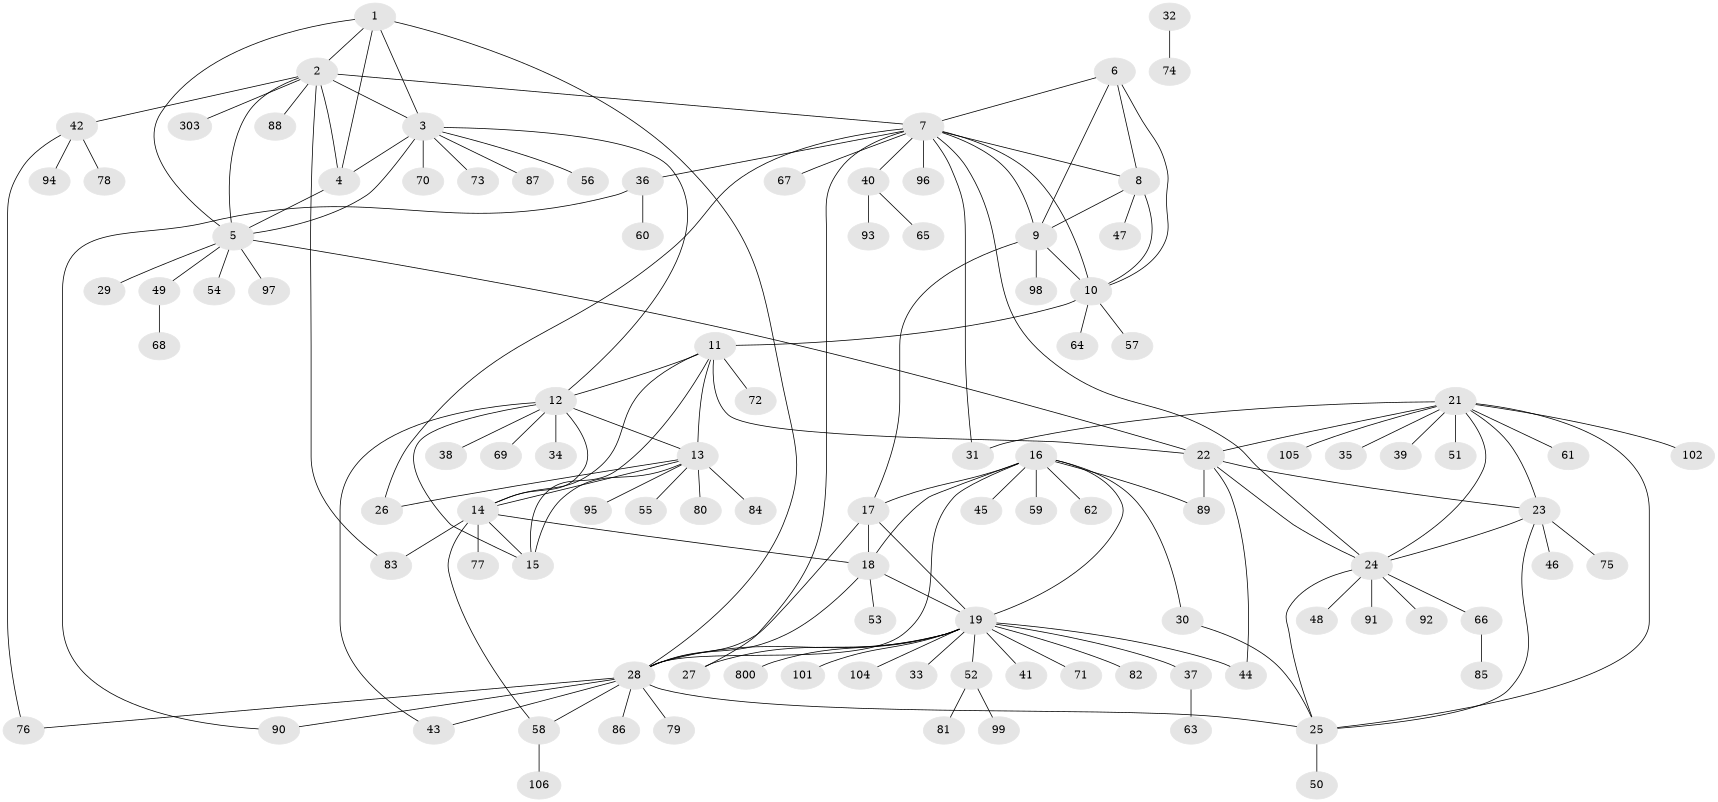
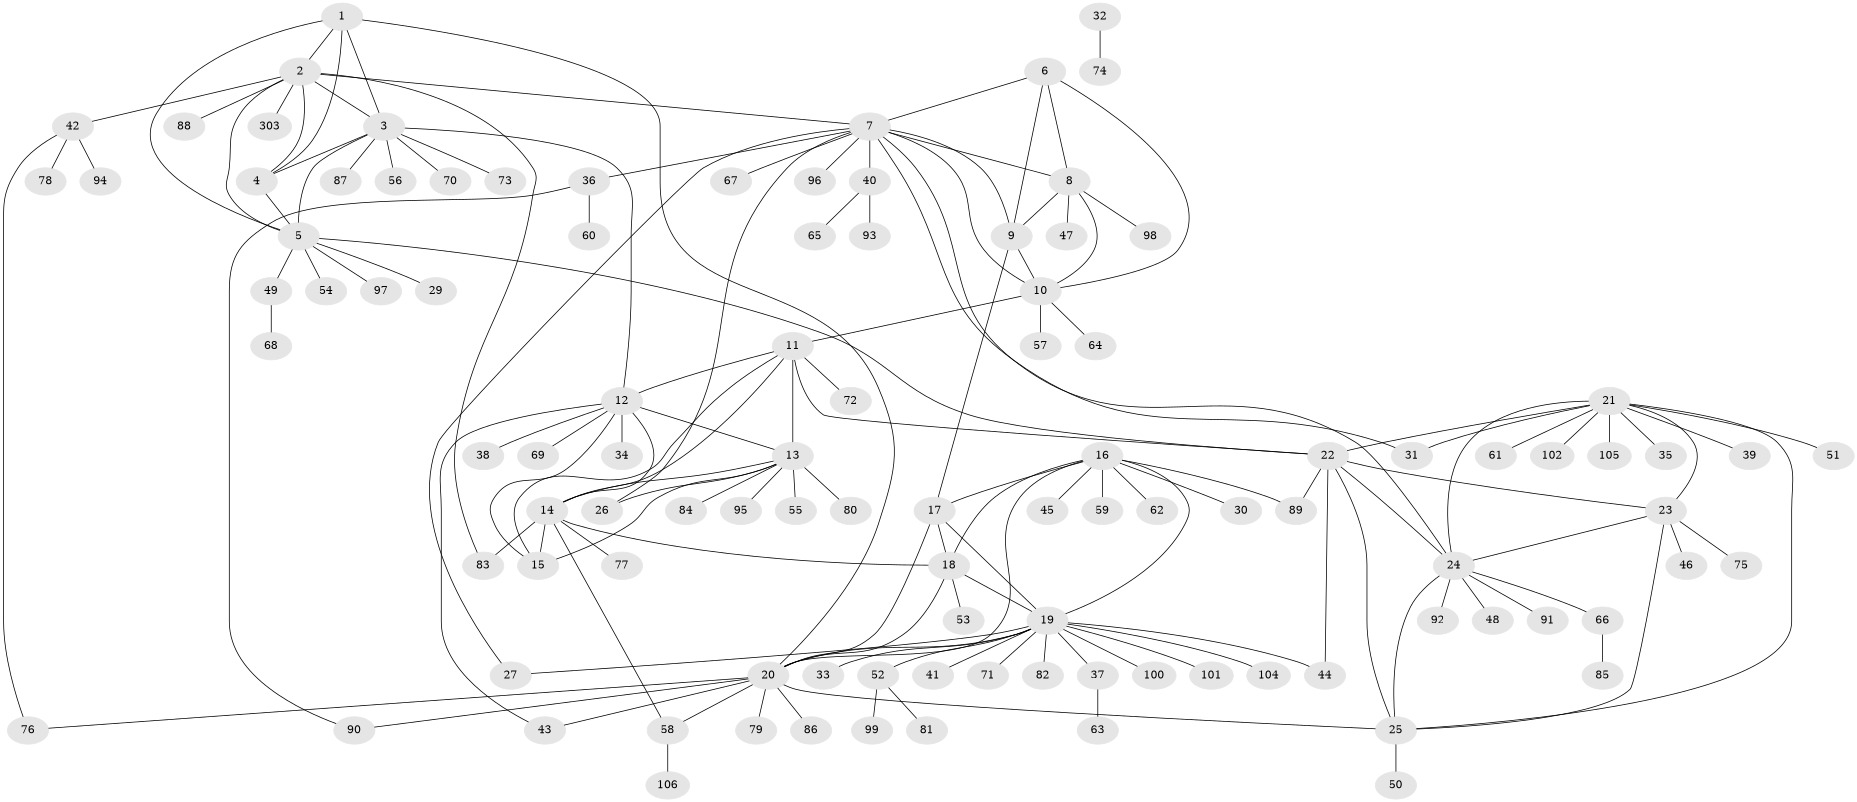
(1036, 264) -> (1110, 209)
(1268, 658) -> (1367, 592)
(634, 676) -> (768, 676)
(746, 676) -> (1154, 676)
